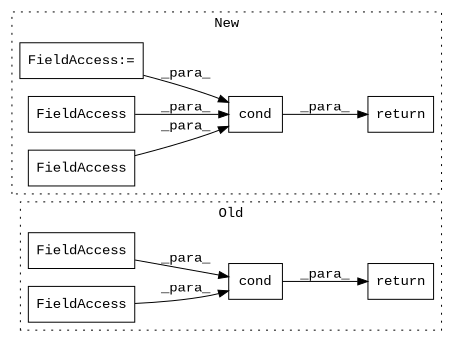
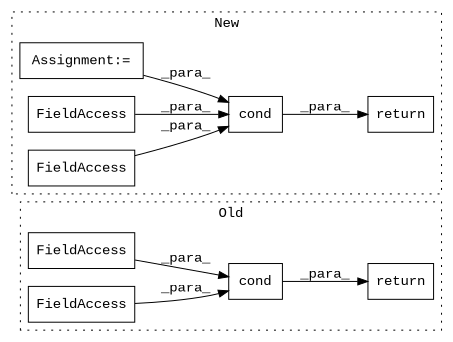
(82, 61) -> (82, 61)
